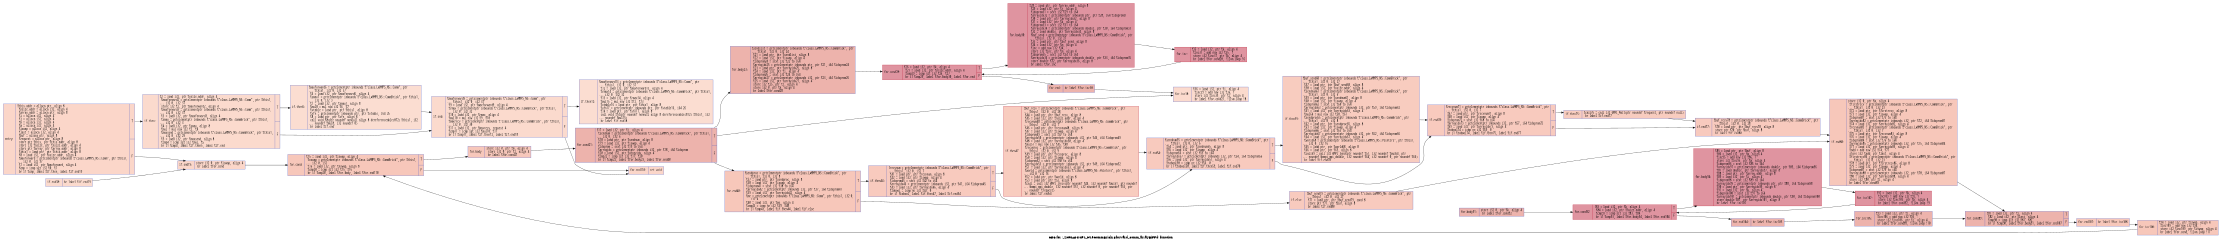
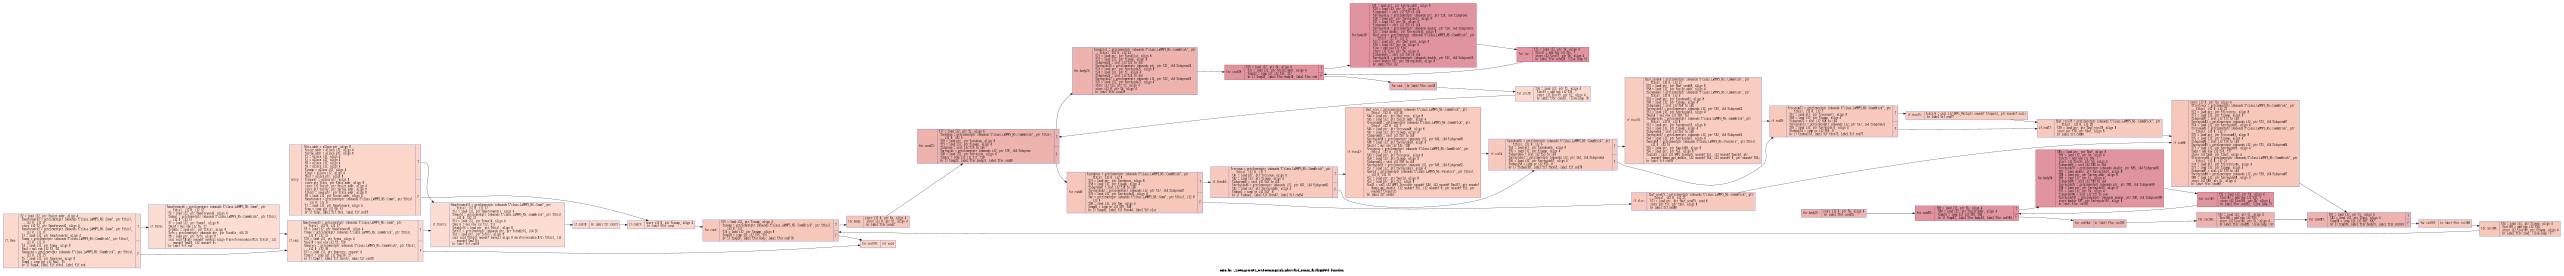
(943, 110) -> (1288, 111)
(138, 121) -> (428, 180)
none -> (568, 225)
